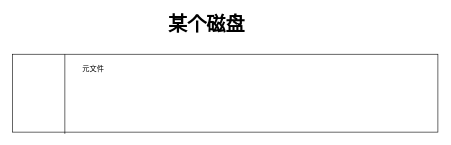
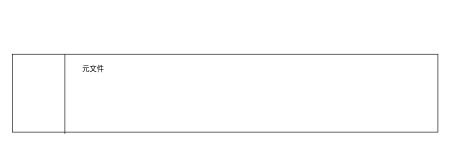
(207, 24) -> none
